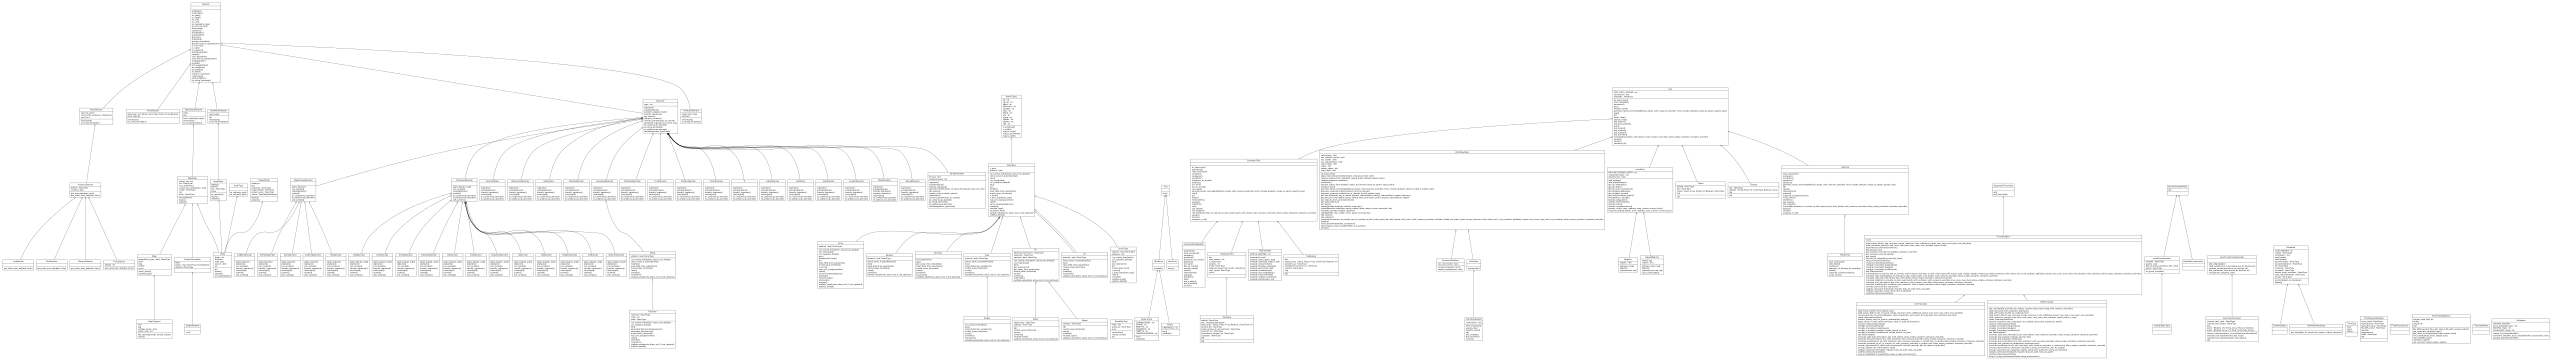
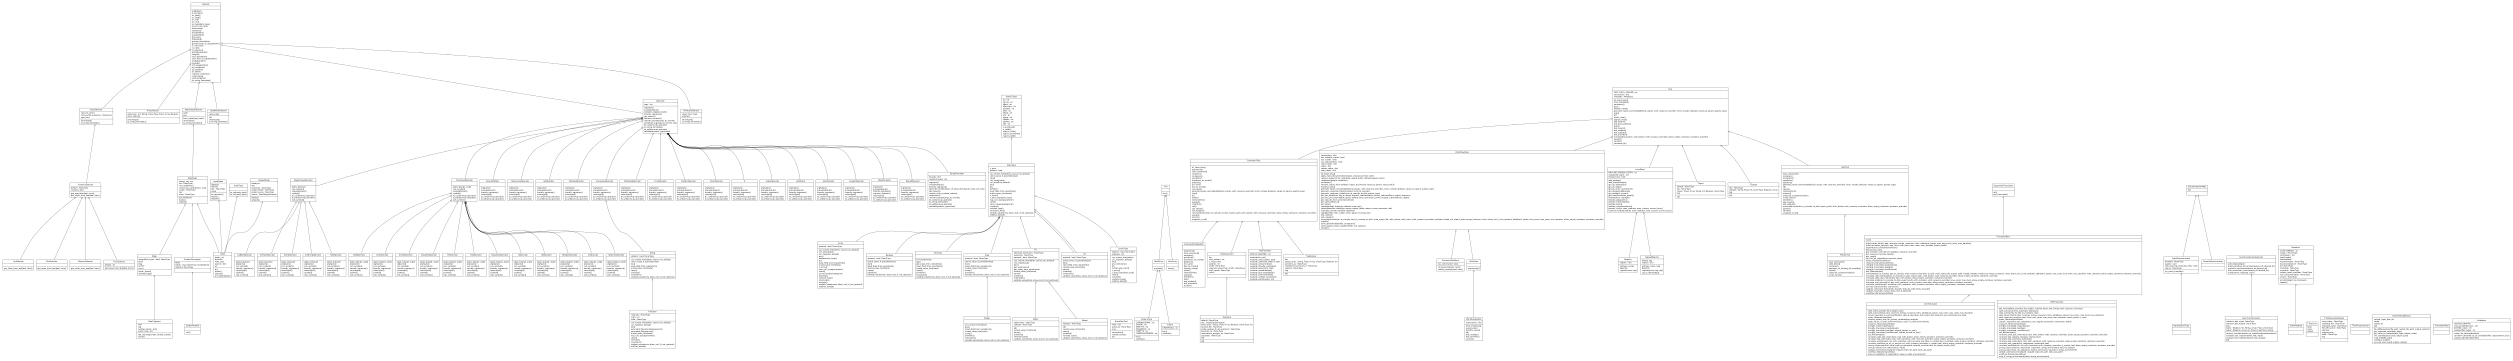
(635, 264) -> (633, 264)
(2316, 329) -> none
